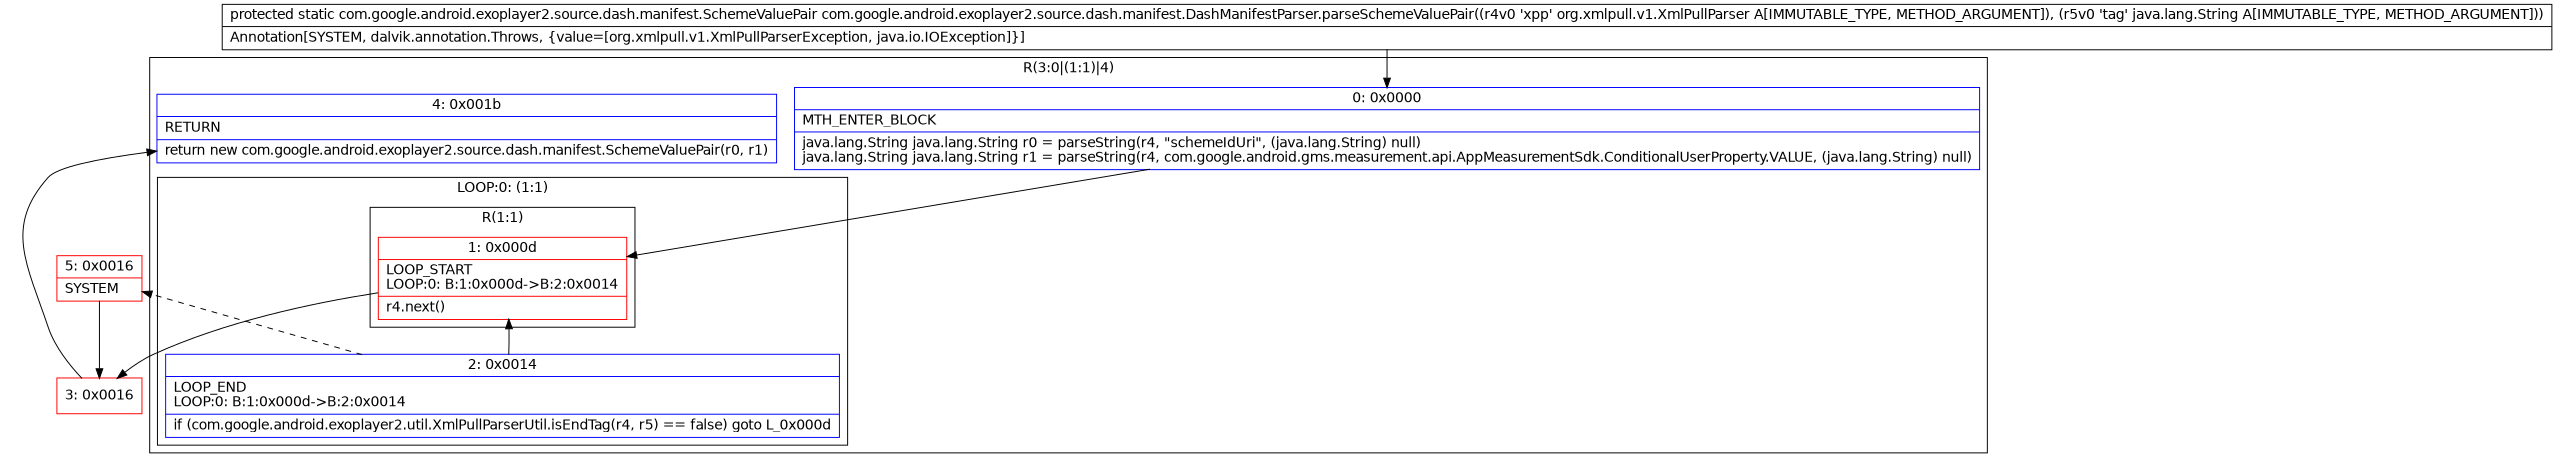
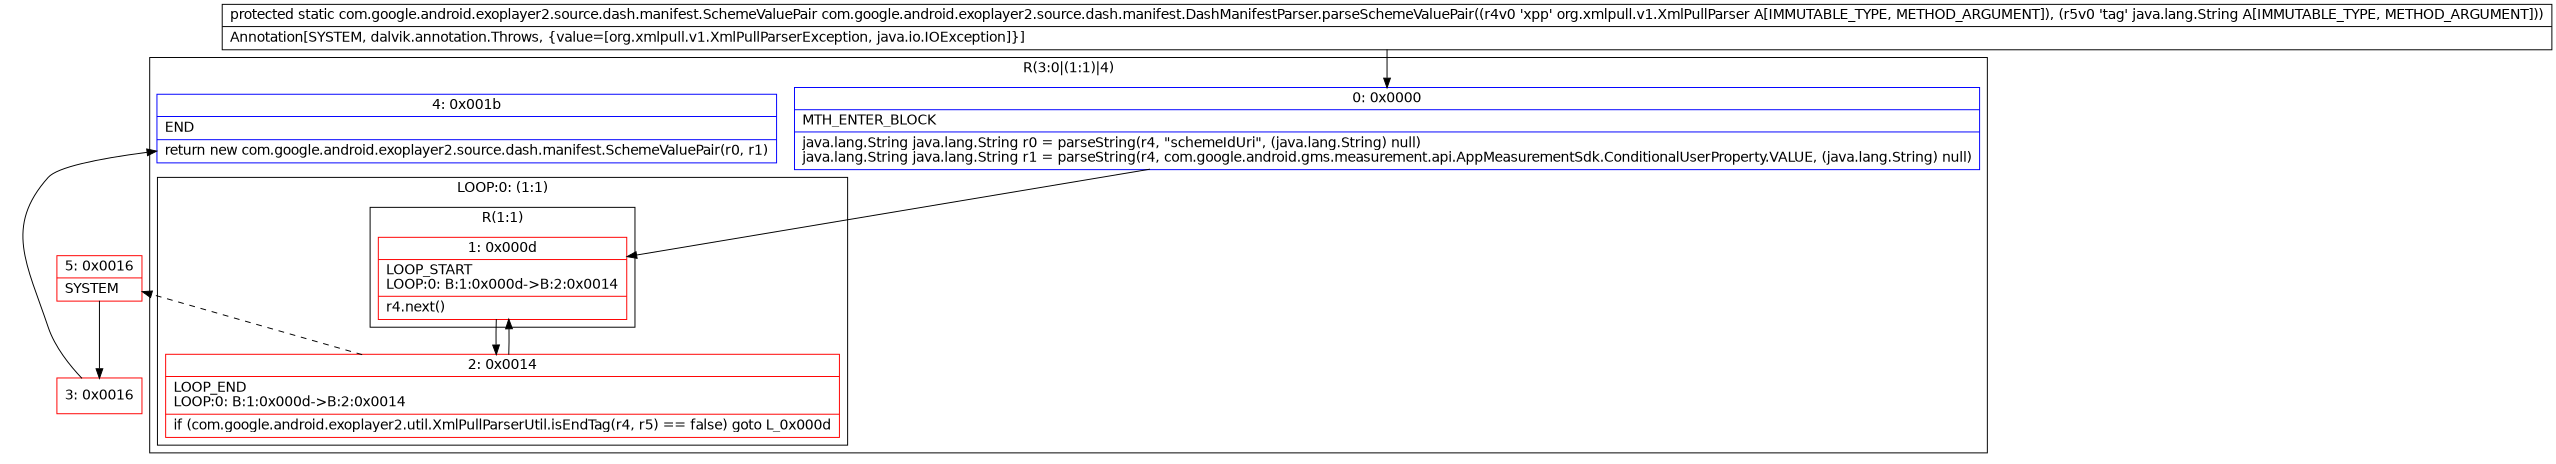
(193, 128) -> (180, 128)
(260, 317) -> (496, 333)
(503, 396) -> (503, 396)
